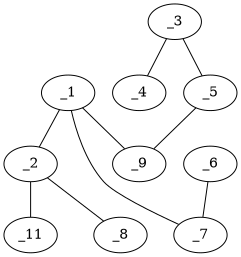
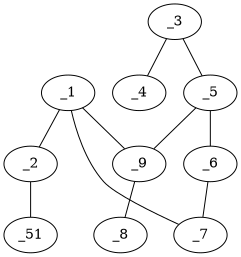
none -> (210, 128)
(76, 200) -> (132, 193)
(31, 235) -> (31, 235)
